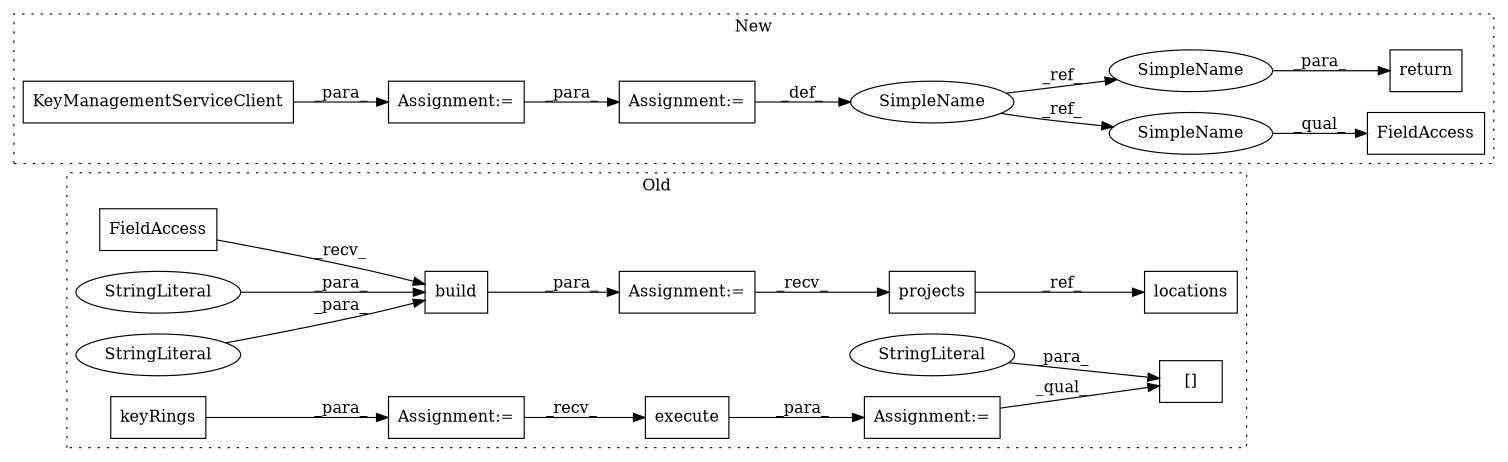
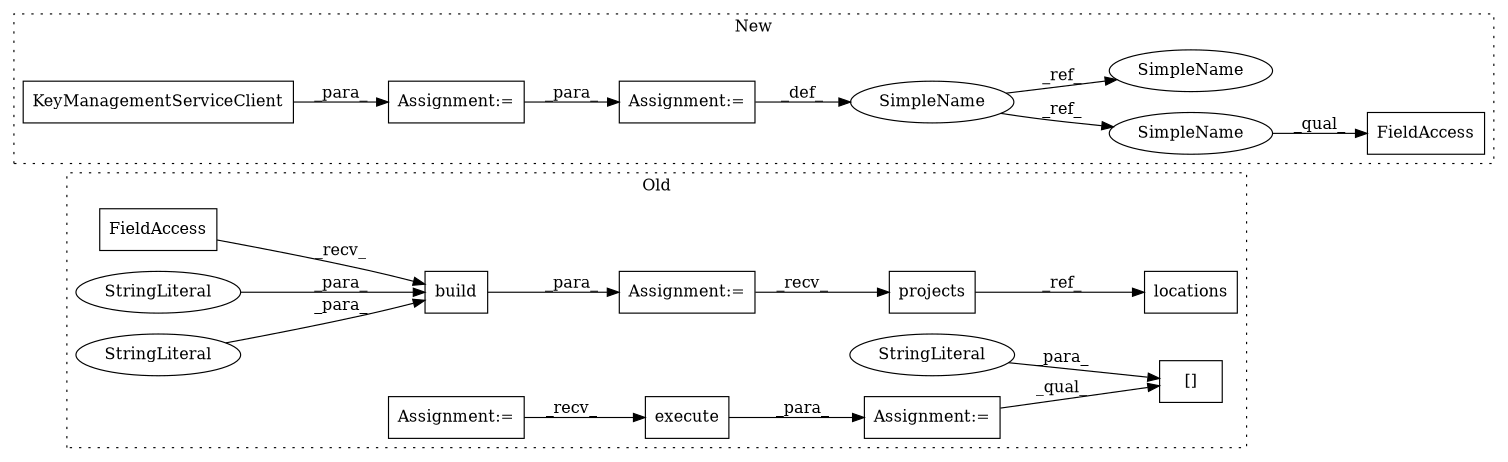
(1426, 71) -> none
(158, 418) -> none
